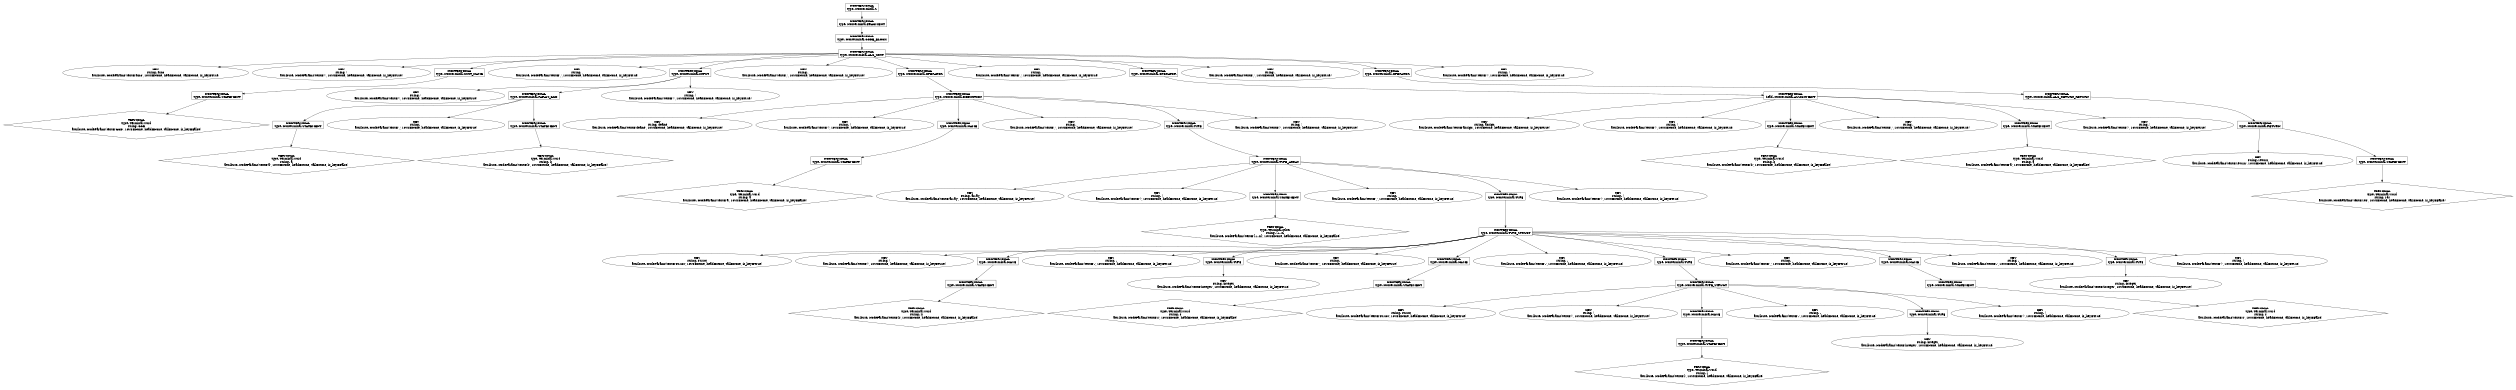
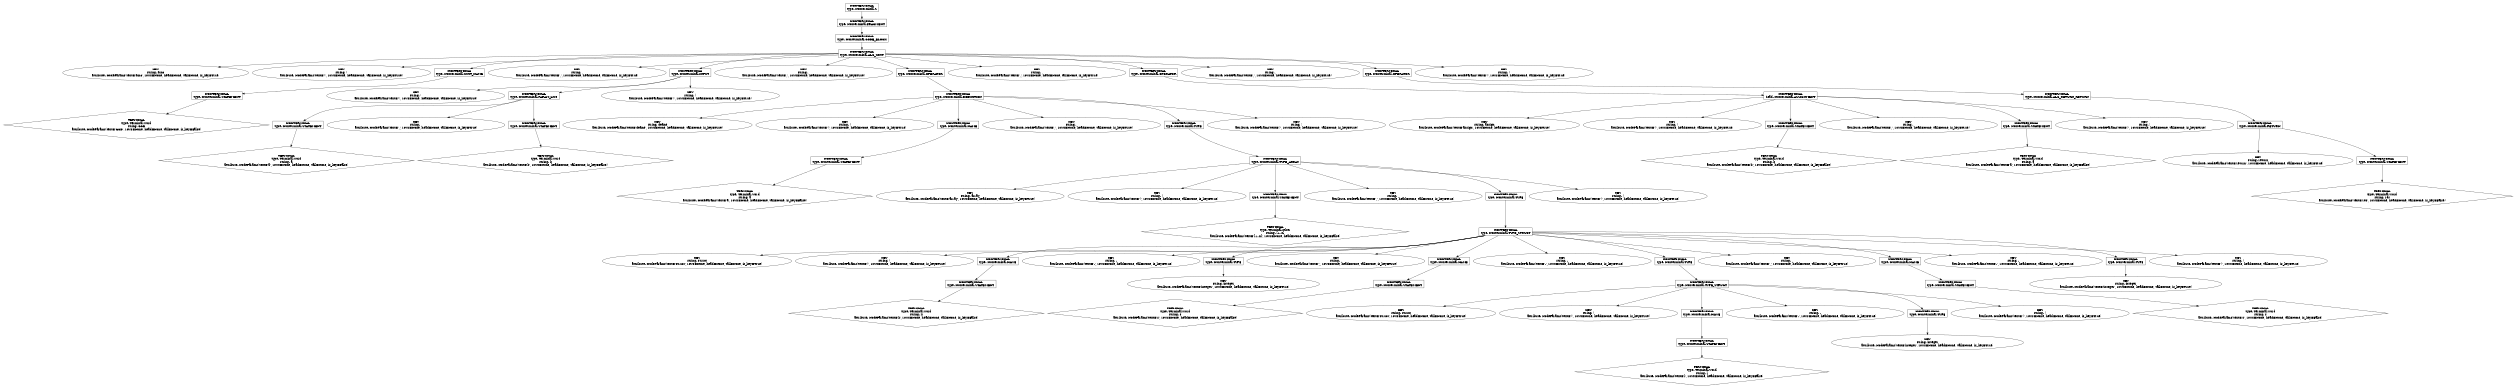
(534, 96) -> (534, 96)
